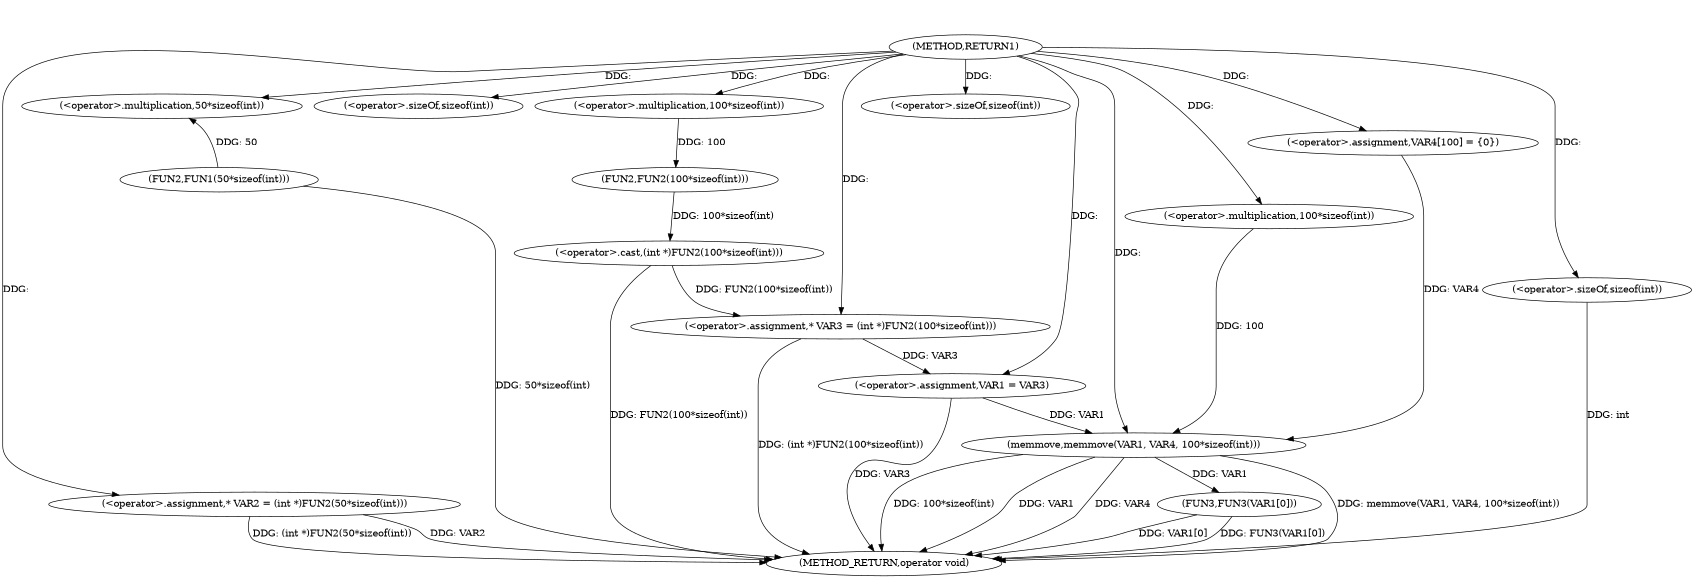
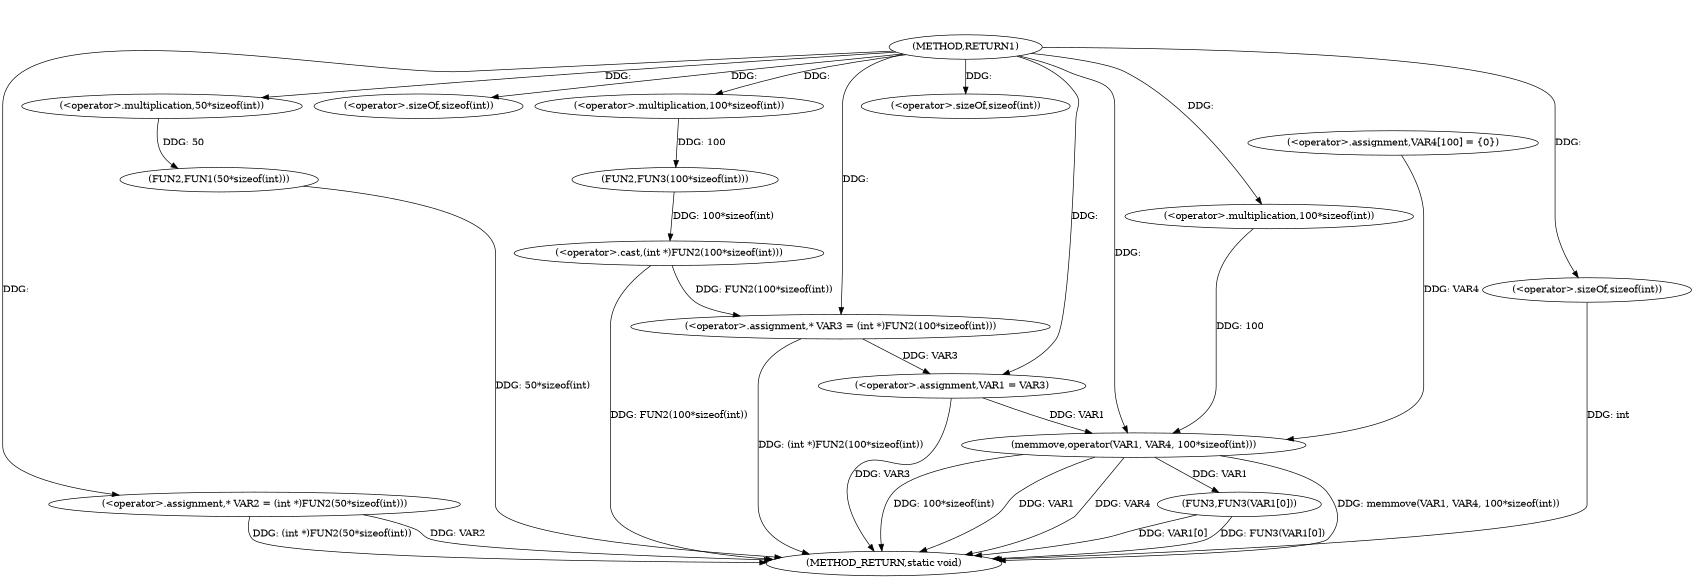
(1202, 75) -> none
(211, 142) -> (158, 144)
(675, 180) -> (675, 180)
(1134, 445) -> (1134, 445)
(884, 564) -> (884, 564)
